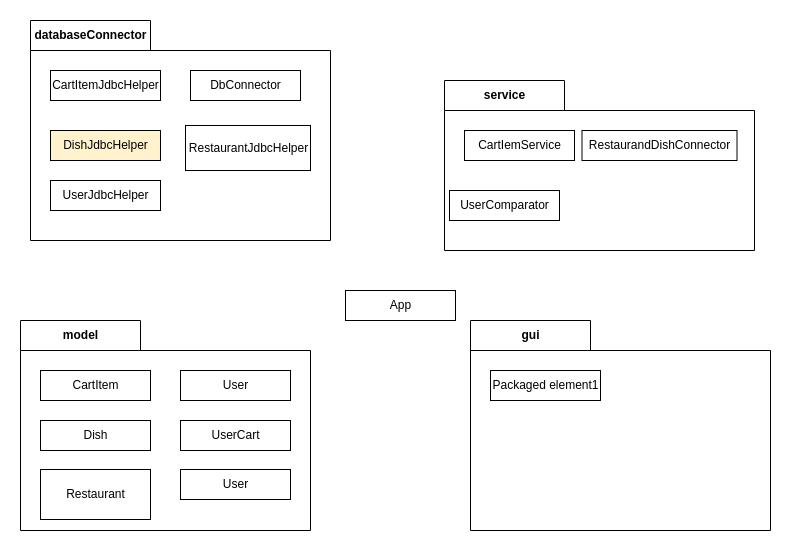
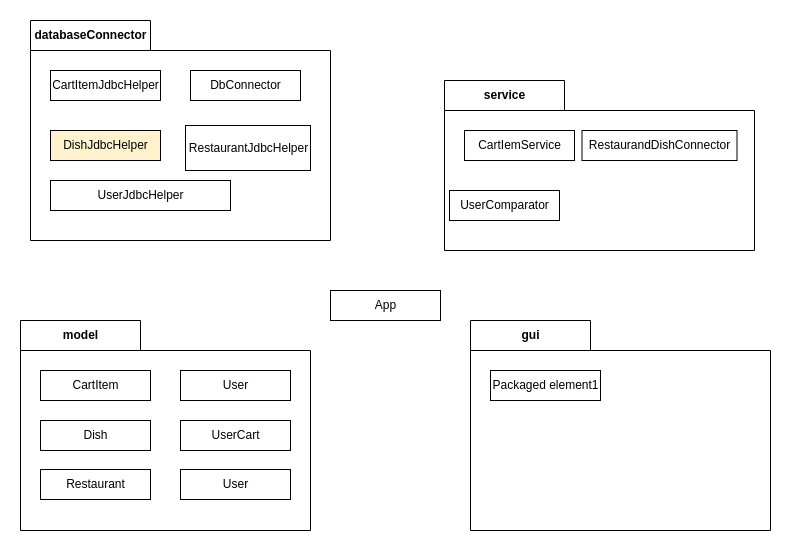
(106, 196) -> (141, 196)
(401, 306) -> (386, 306)
(96, 495) -> (96, 485)
